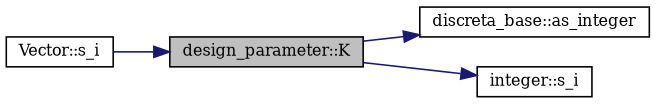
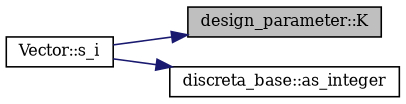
(384, 39) -> (135, 62)
(535, 82) -> none
